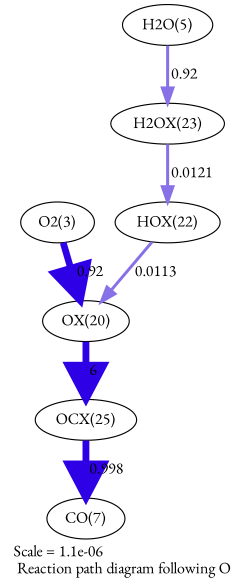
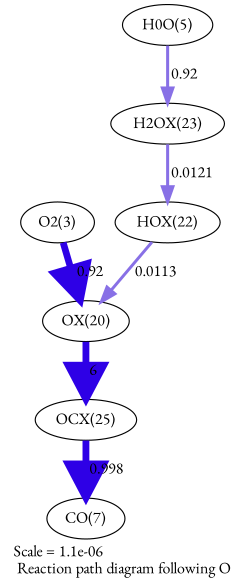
(168, 25) -> (168, 25)
